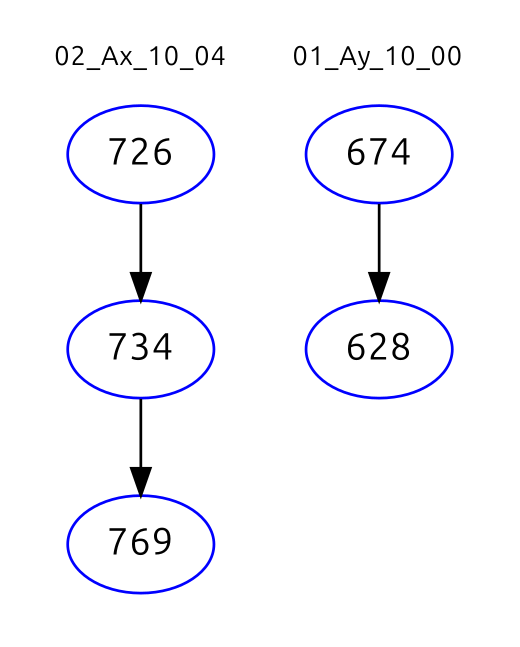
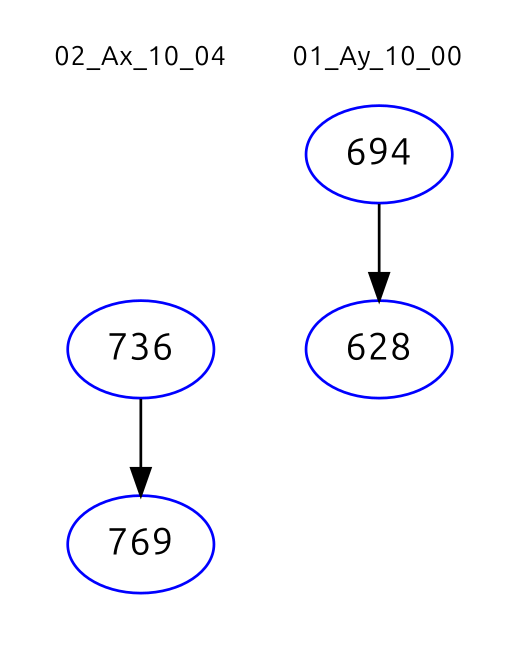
(141, 154) -> none
(379, 154) -> (379, 154)
(141, 349) -> (141, 349)
